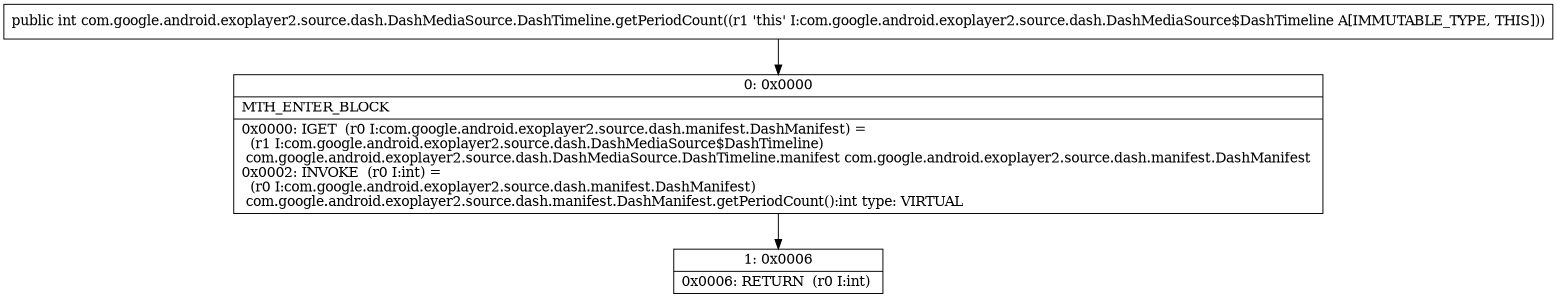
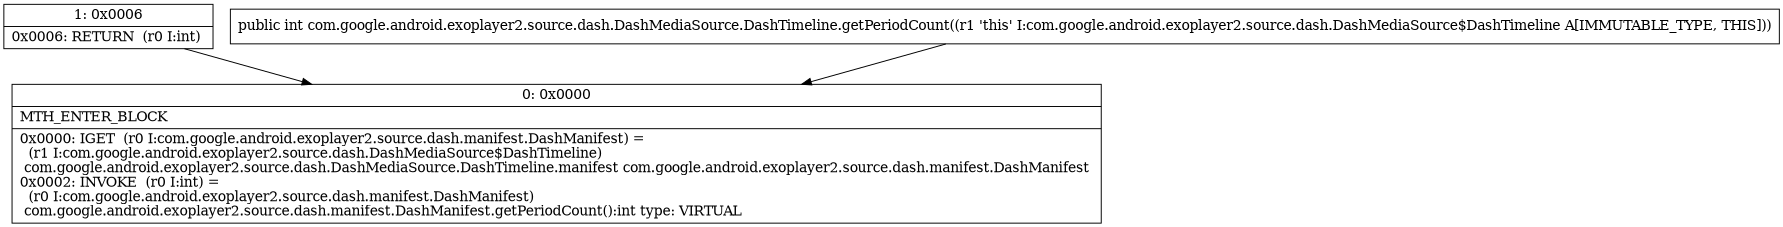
(778, 226) -> (243, 65)
